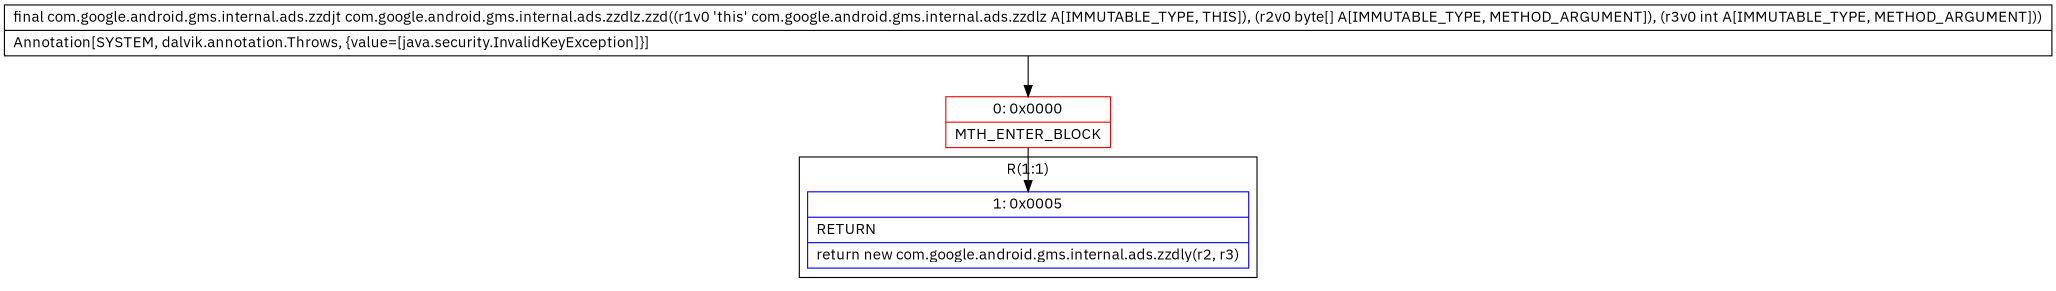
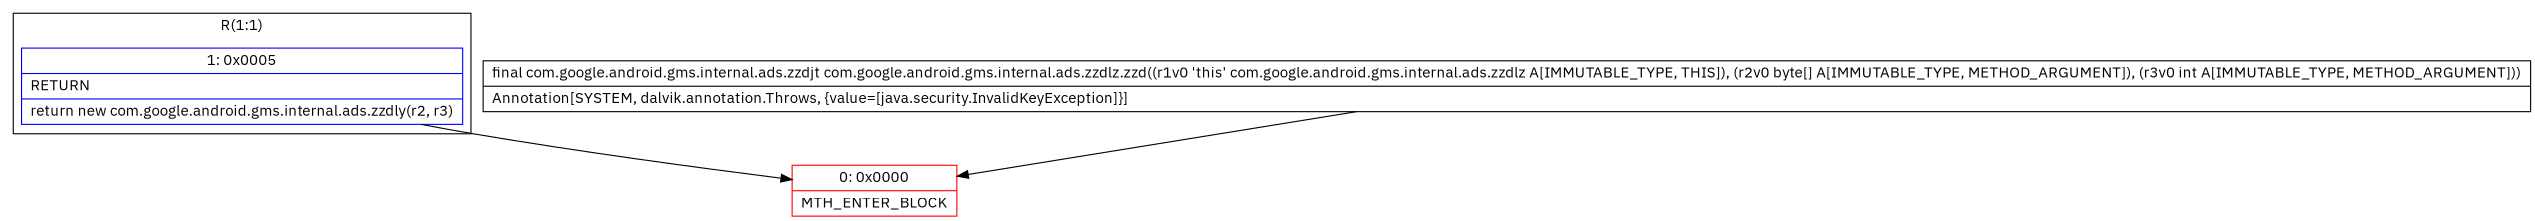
(1028, 164) -> (601, 154)
